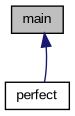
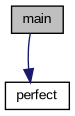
(46, 65) -> (28, 51)
